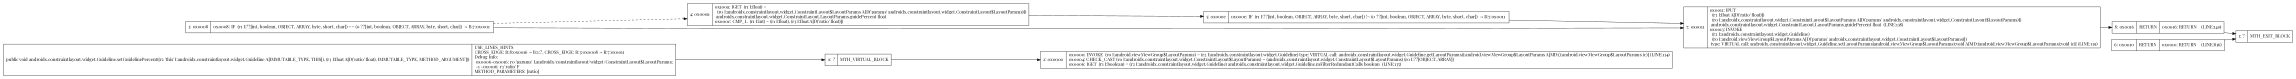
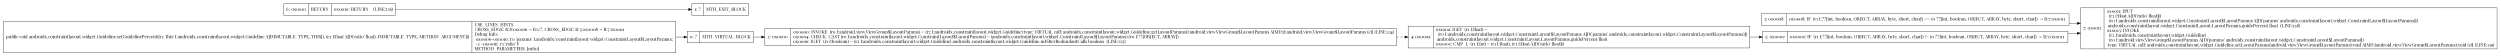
(589, 21) -> (1401, 37)
(2168, 27) -> none
(2192, 45) -> (363, 9)
